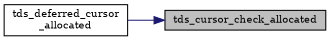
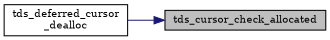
(66, 20) -> (66, 20)
